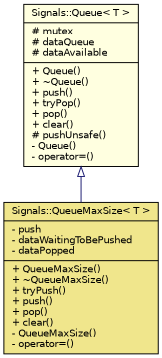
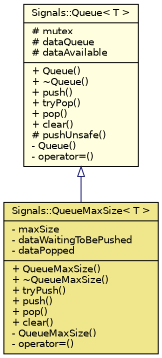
(27, 230) -> (35, 230)
